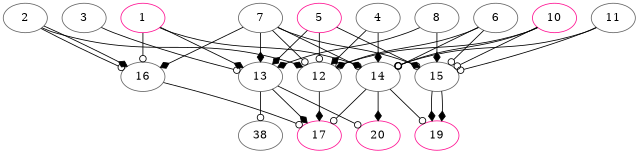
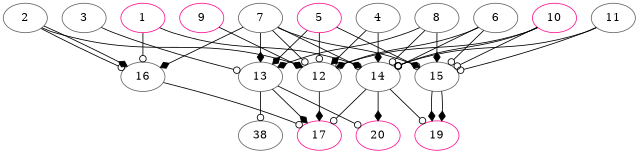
none -> (202, 18)
none -> (414, 41)
(216, 54) -> none
